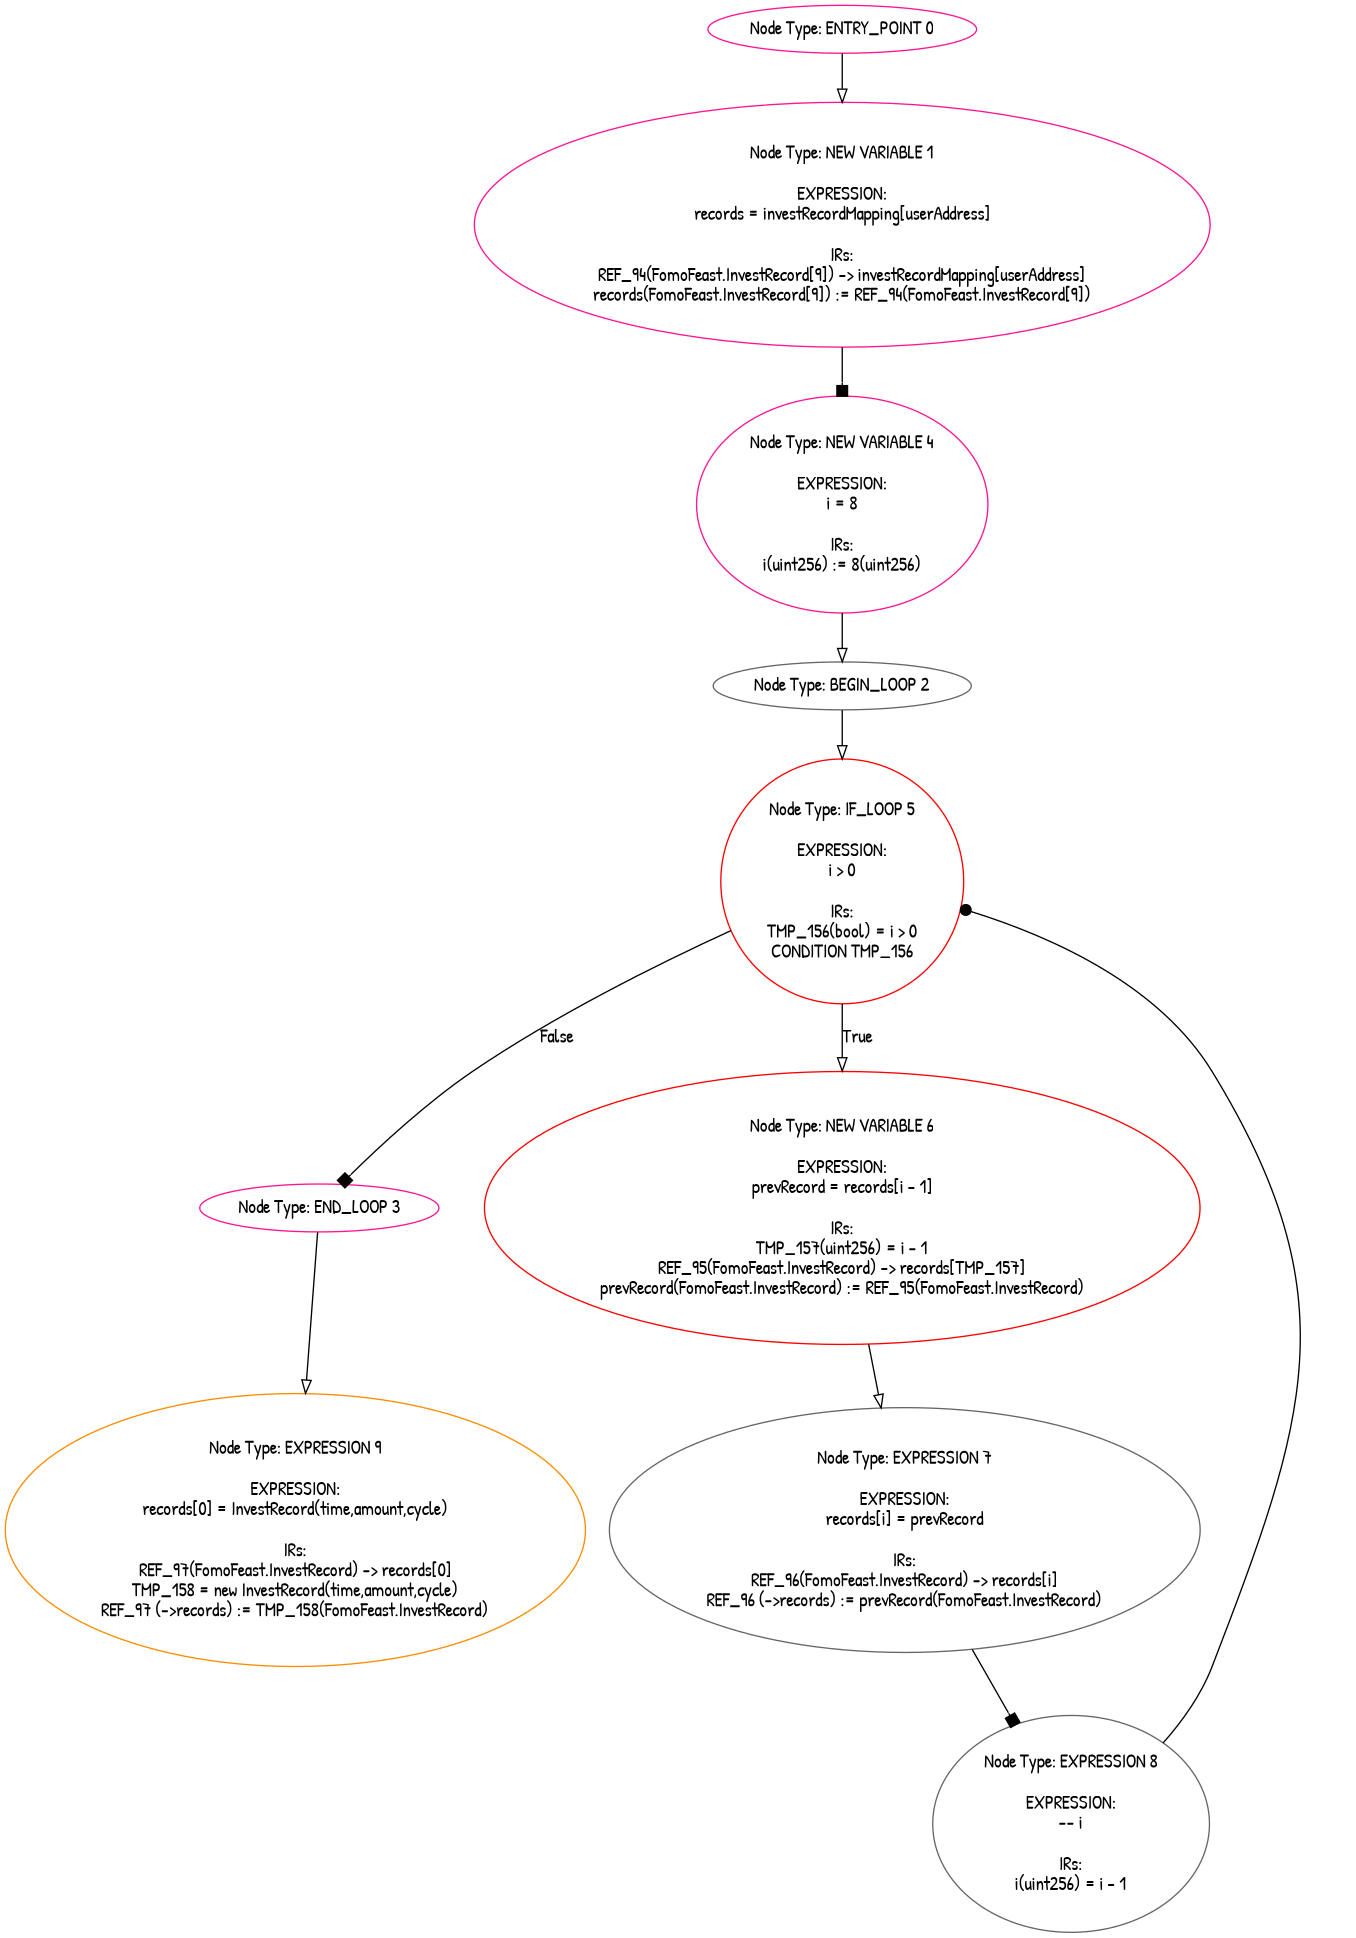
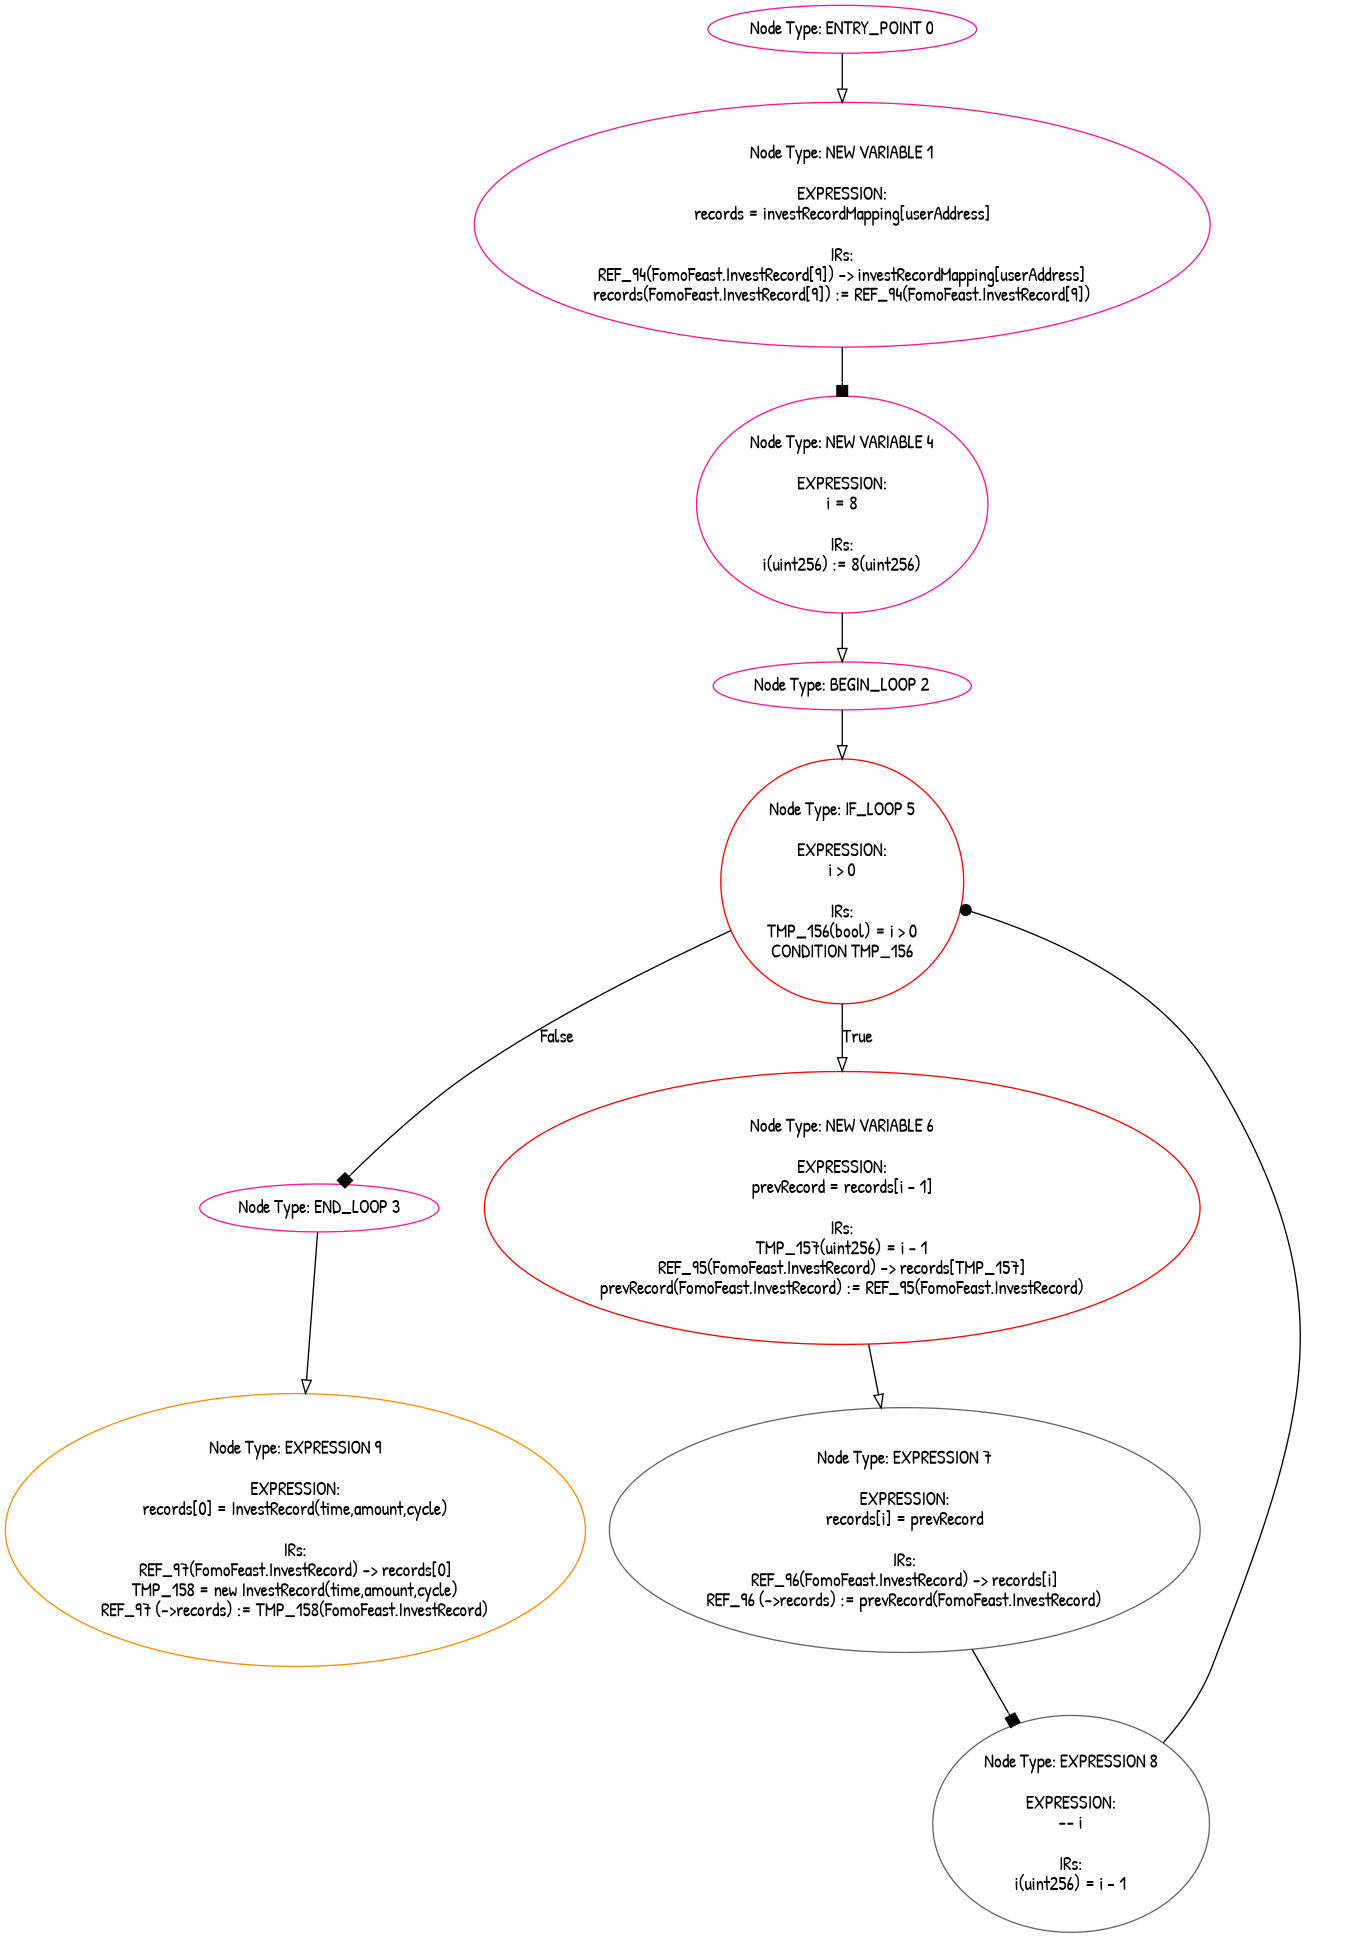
(842, 686) -> (842, 686)
